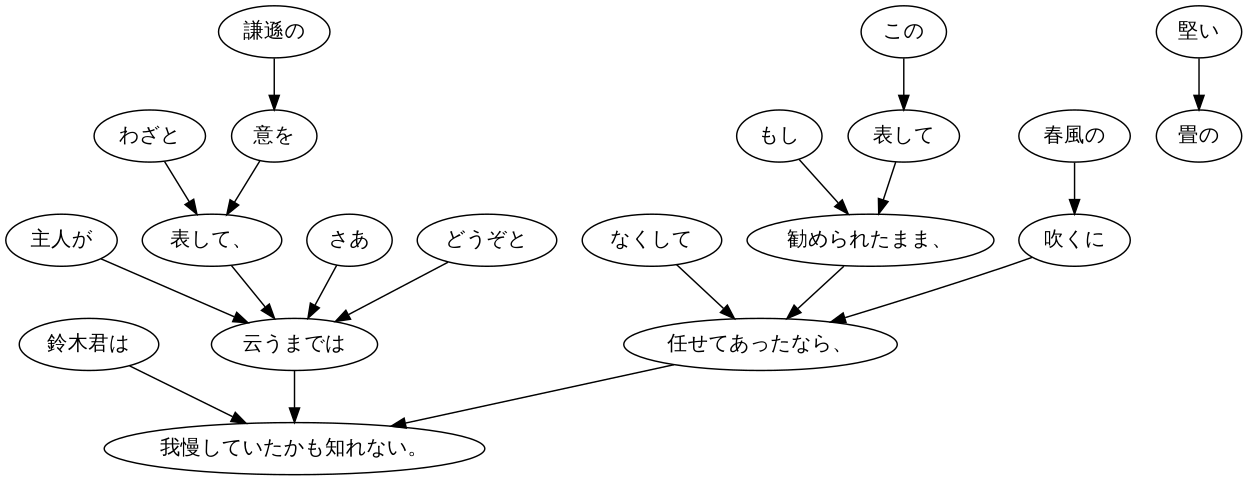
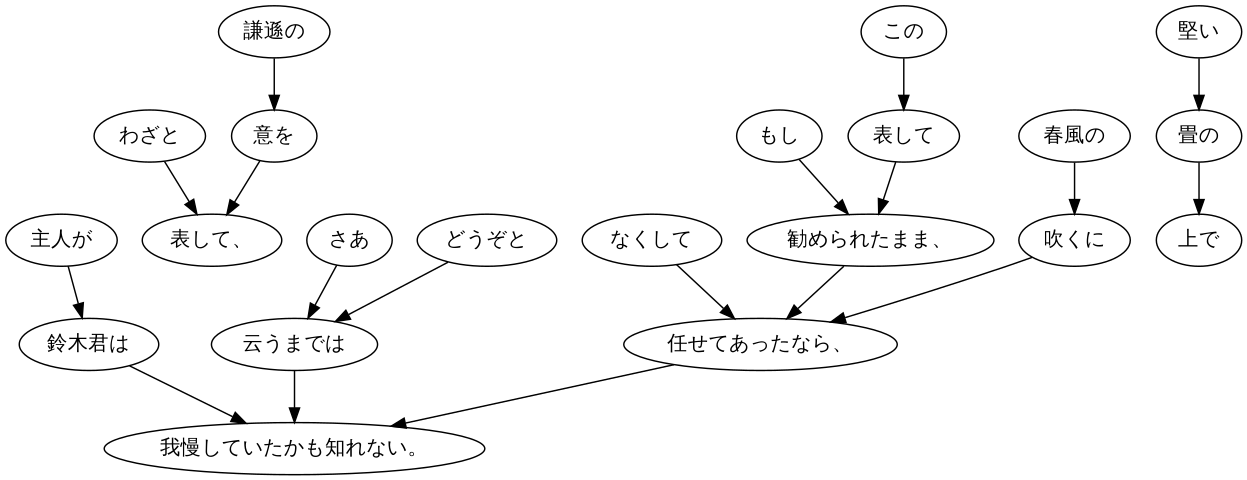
none -> (1199, 240)
(248, 286) -> none
(168, 288) -> (73, 285)
